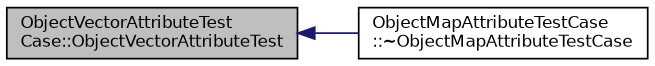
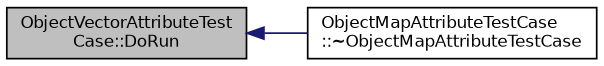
(152, 33) -> (127, 33)
